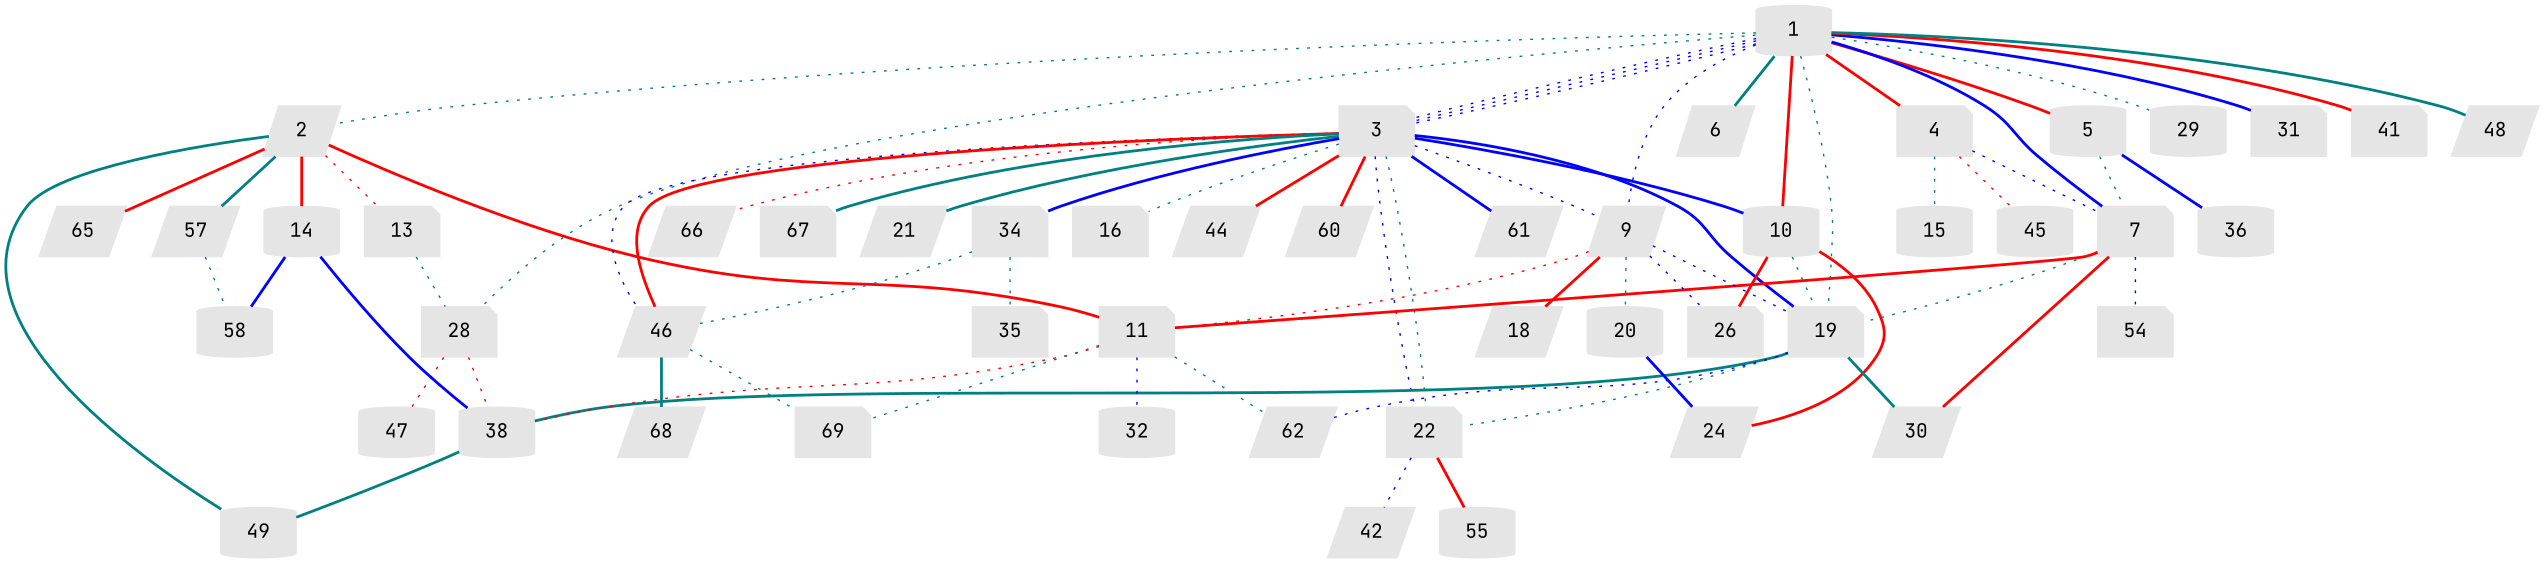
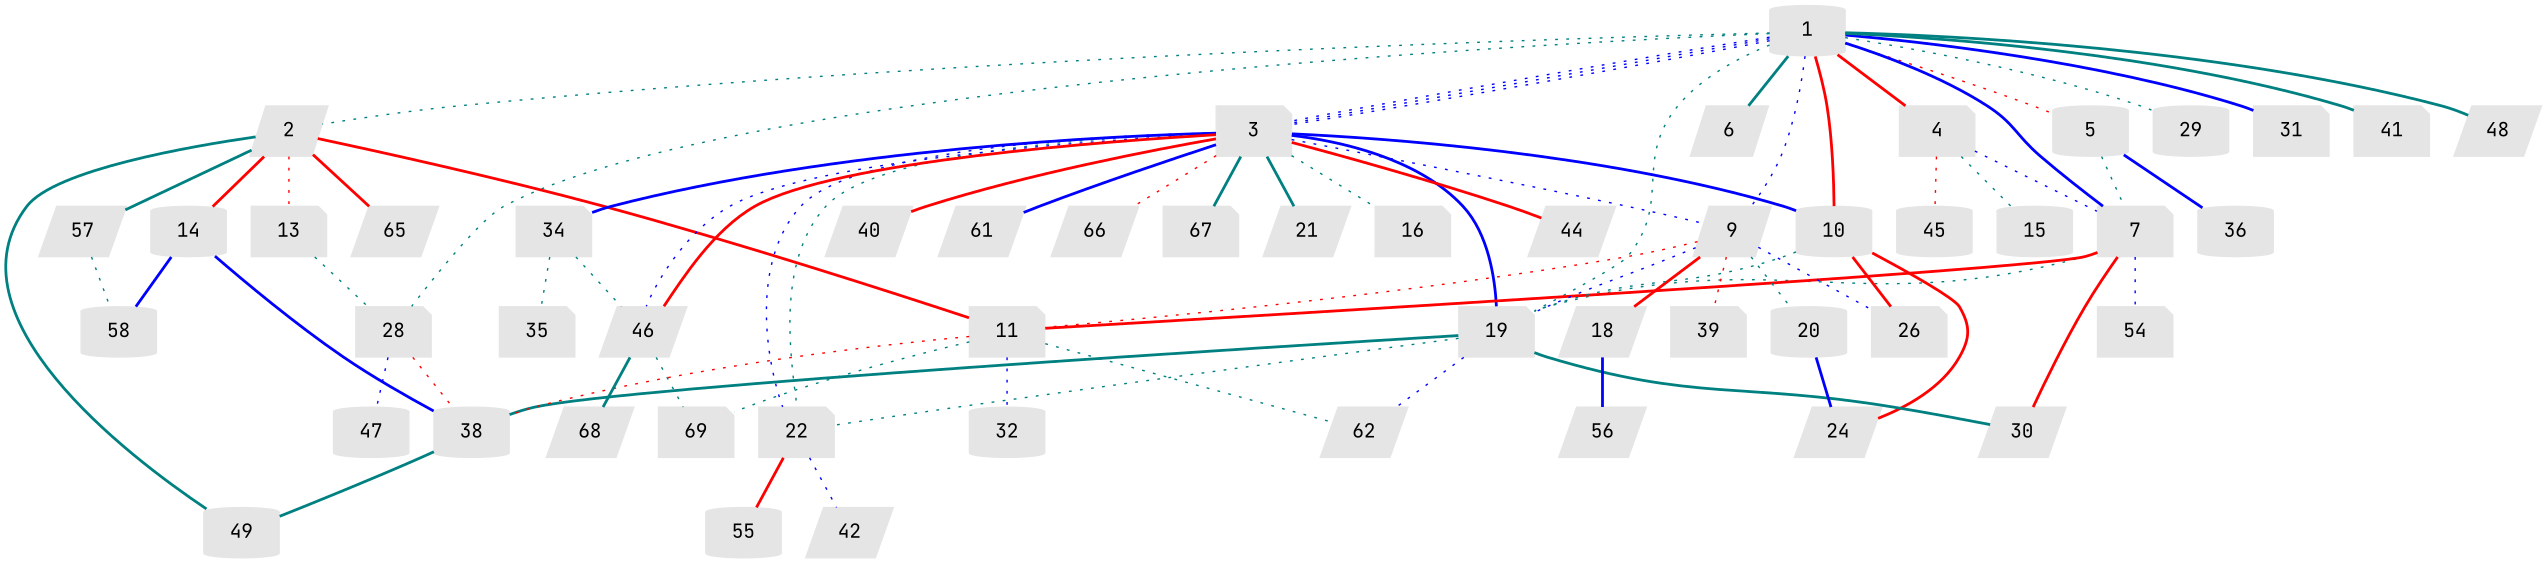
(2120, 60) -> (2127, 60)
(1958, 81) -> (1960, 80)
(1329, 231) -> (869, 231)
none -> (1708, 332)
(426, 385) -> (380, 391)
none -> (1602, 432)
